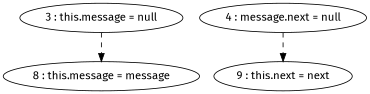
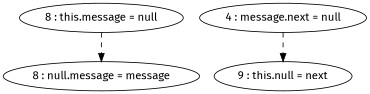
(101, 18) -> (101, 18)
(101, 76) -> (101, 76)
(283, 76) -> (283, 76)
